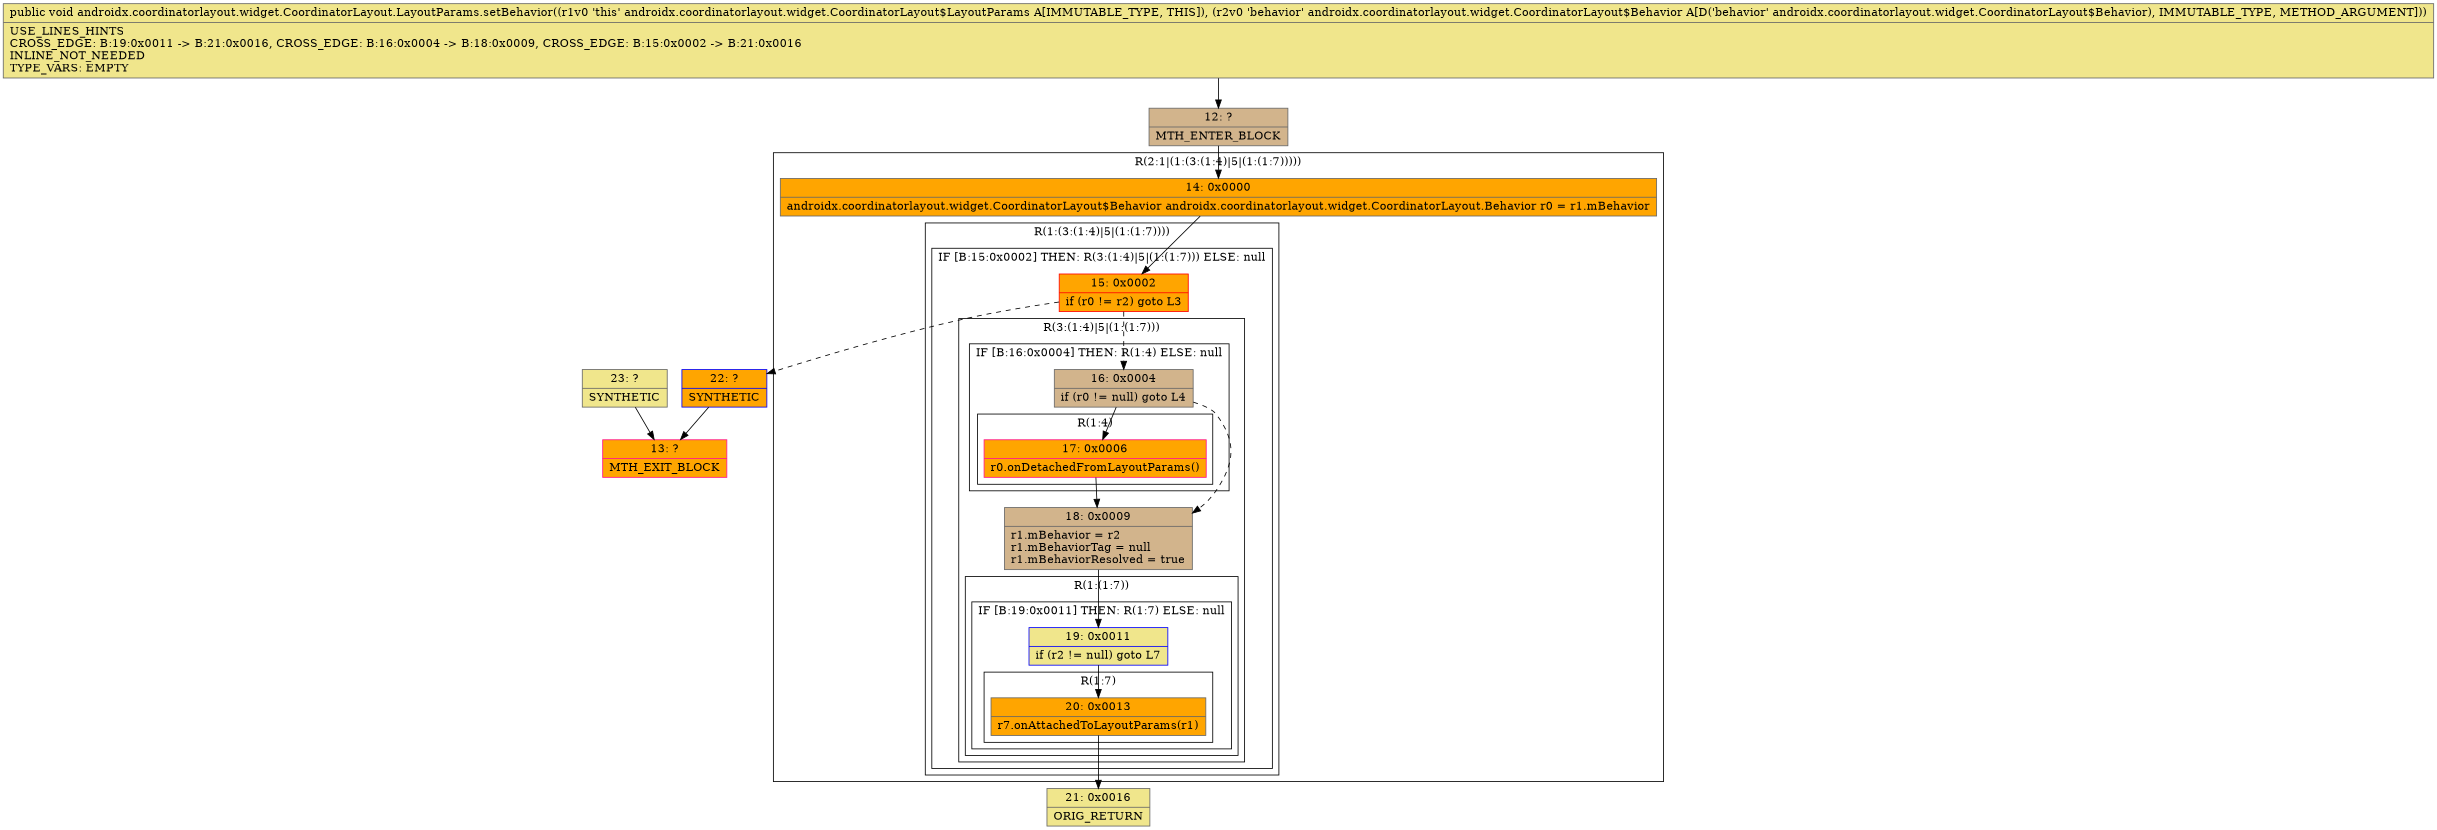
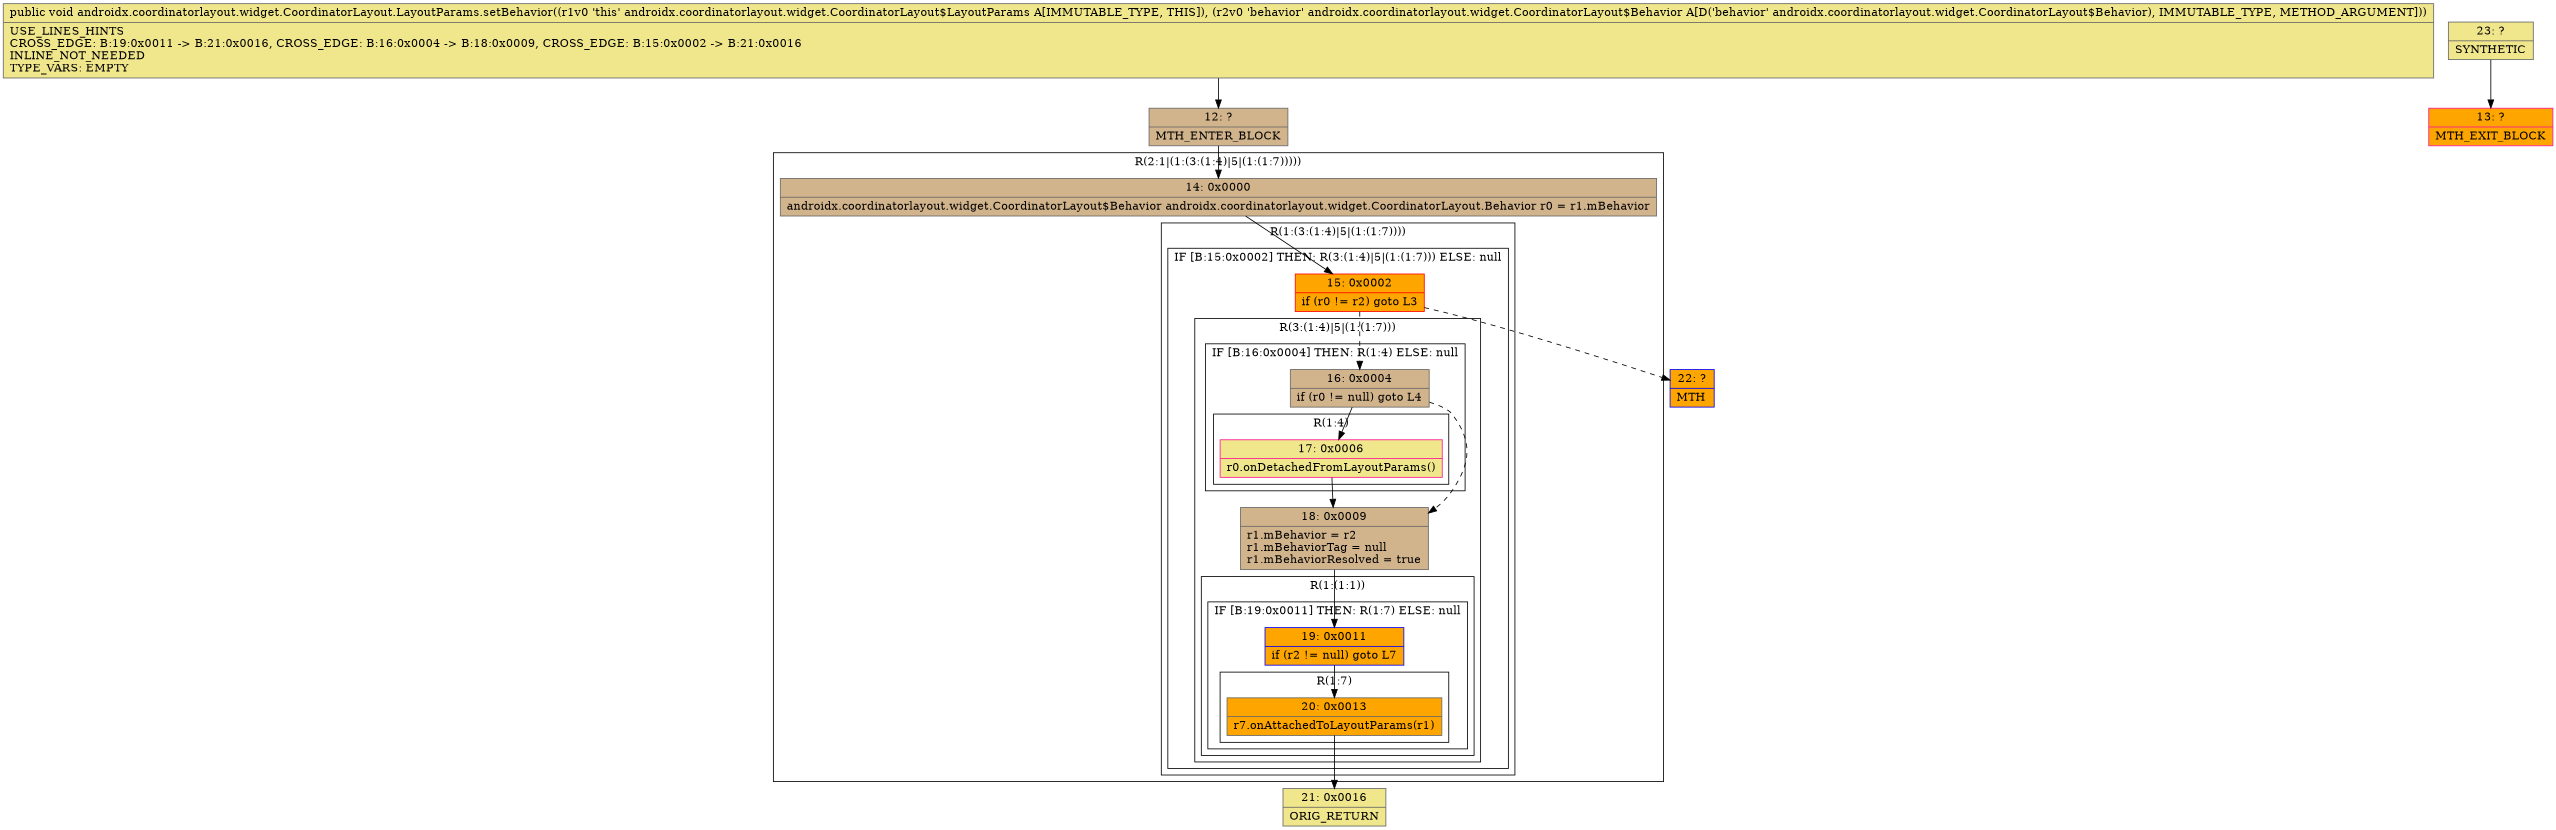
(1218, 197) -> (1218, 197)
(724, 397) -> (1691, 397)
(697, 420) -> none
(1095, 459) -> (1331, 459)
(1102, 586) -> (1338, 586)
(1098, 646) -> (1334, 646)
